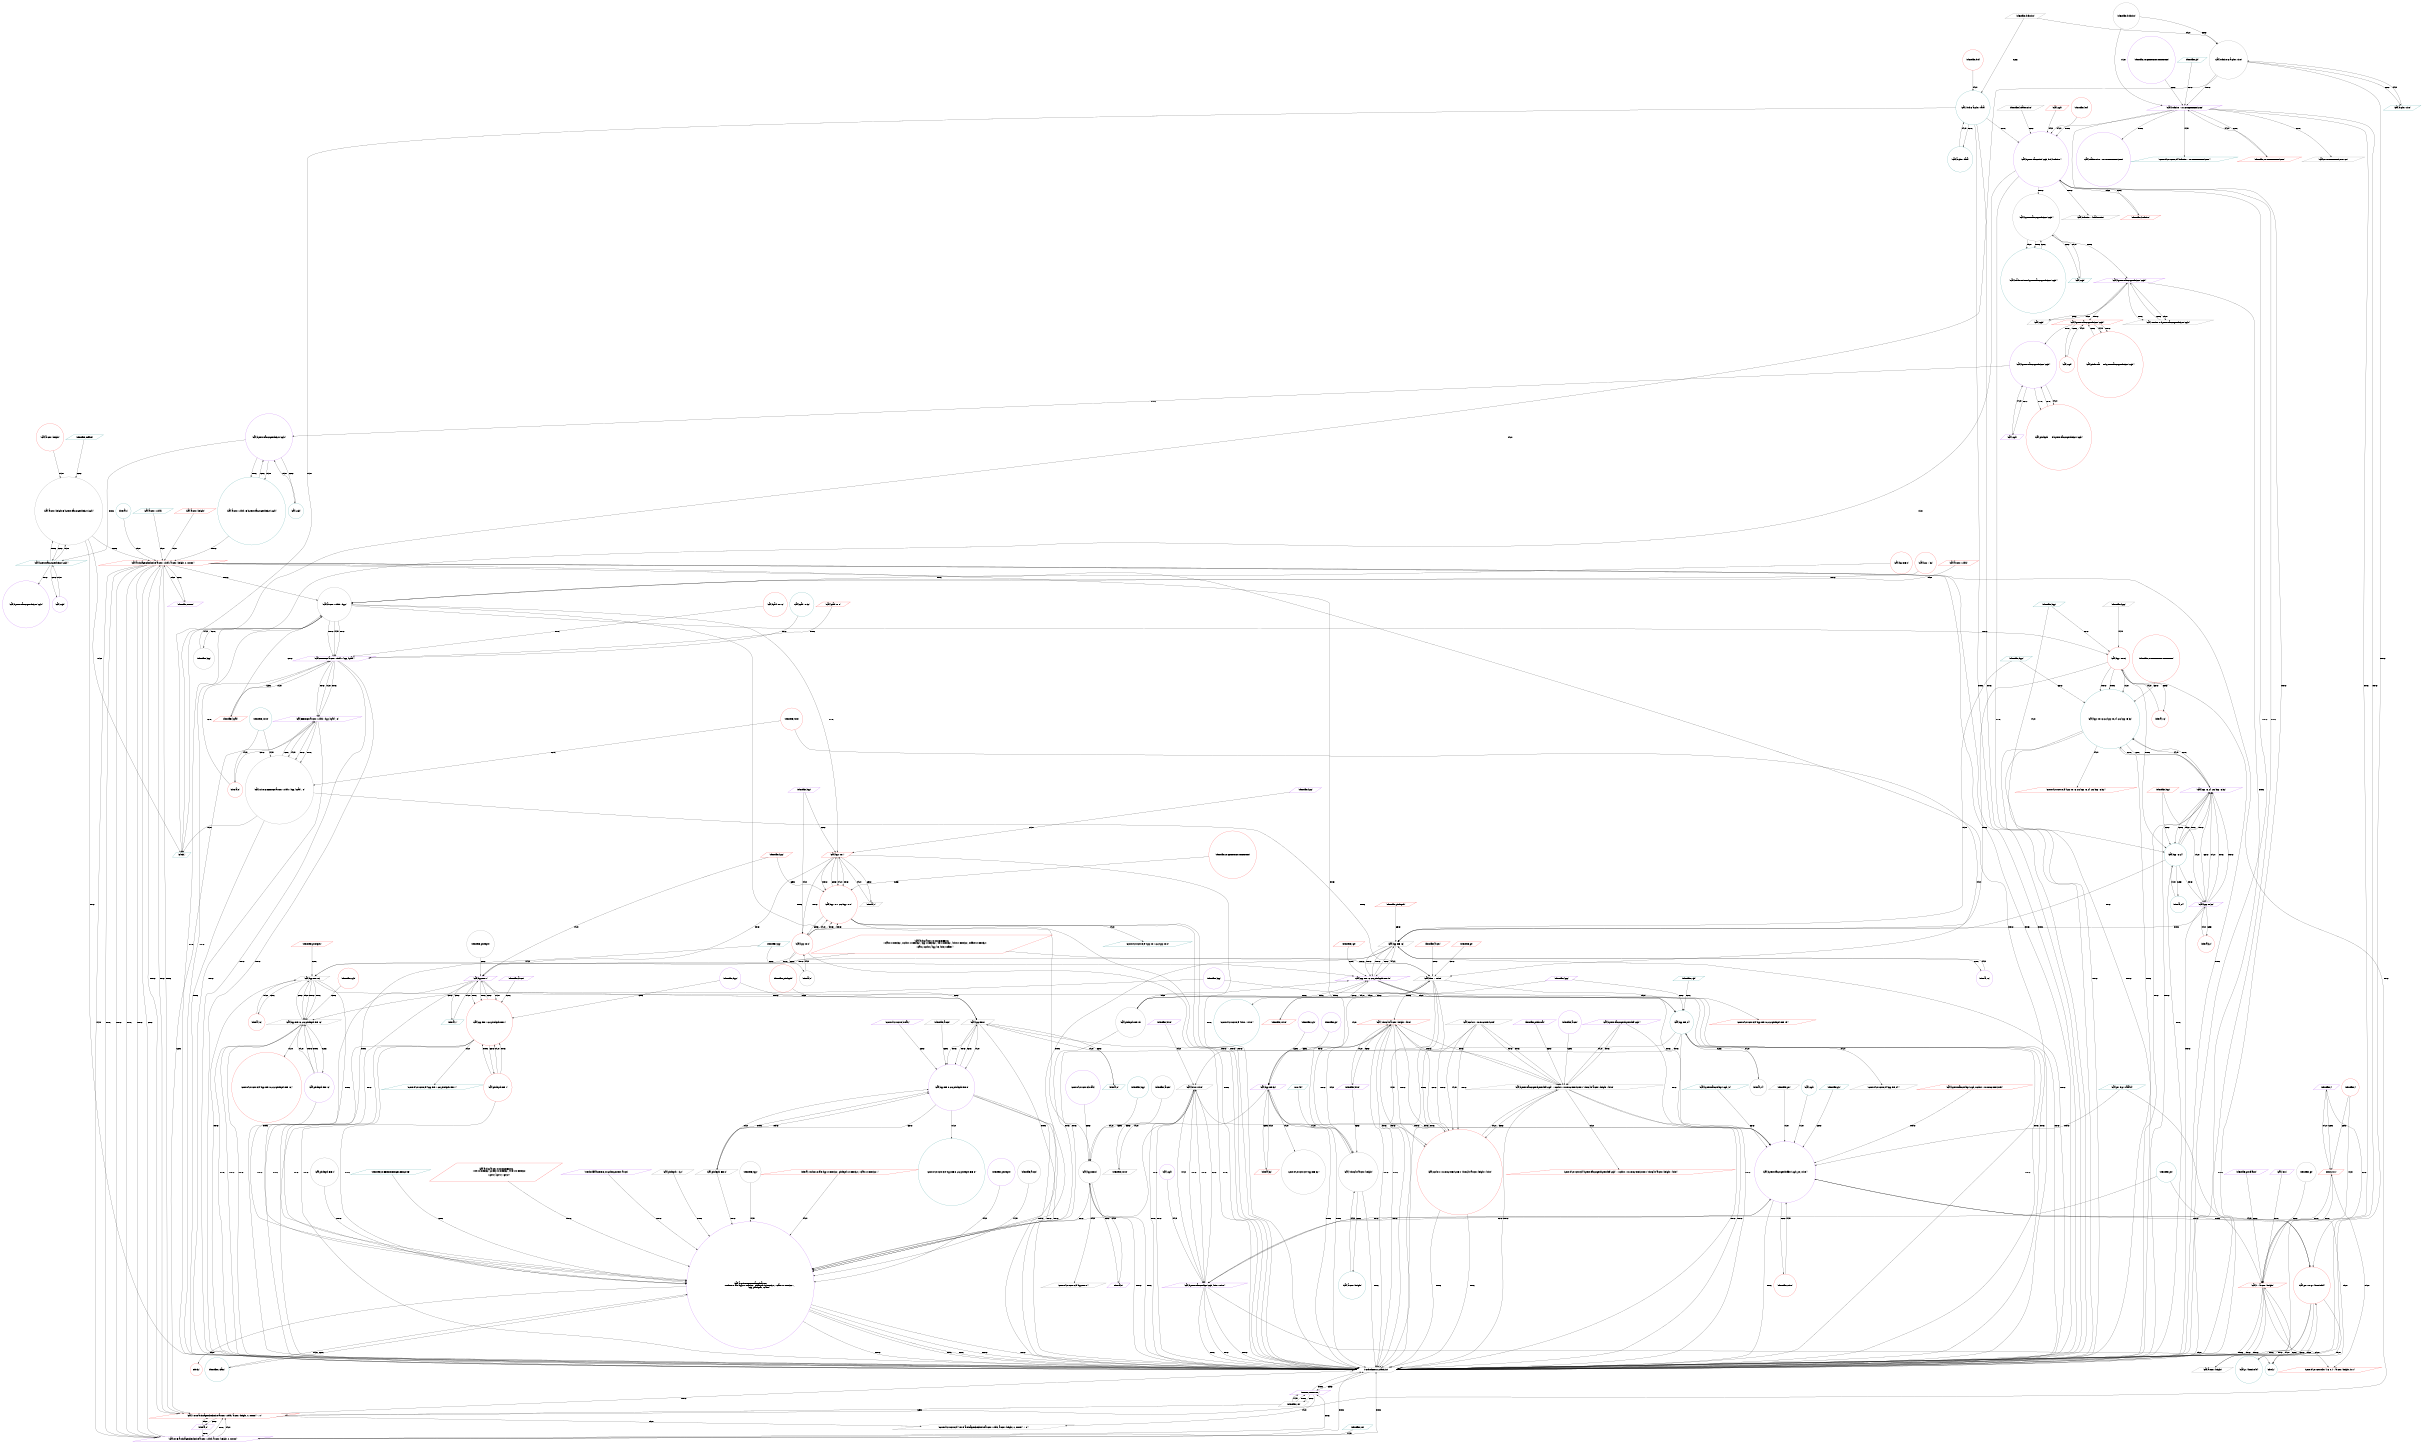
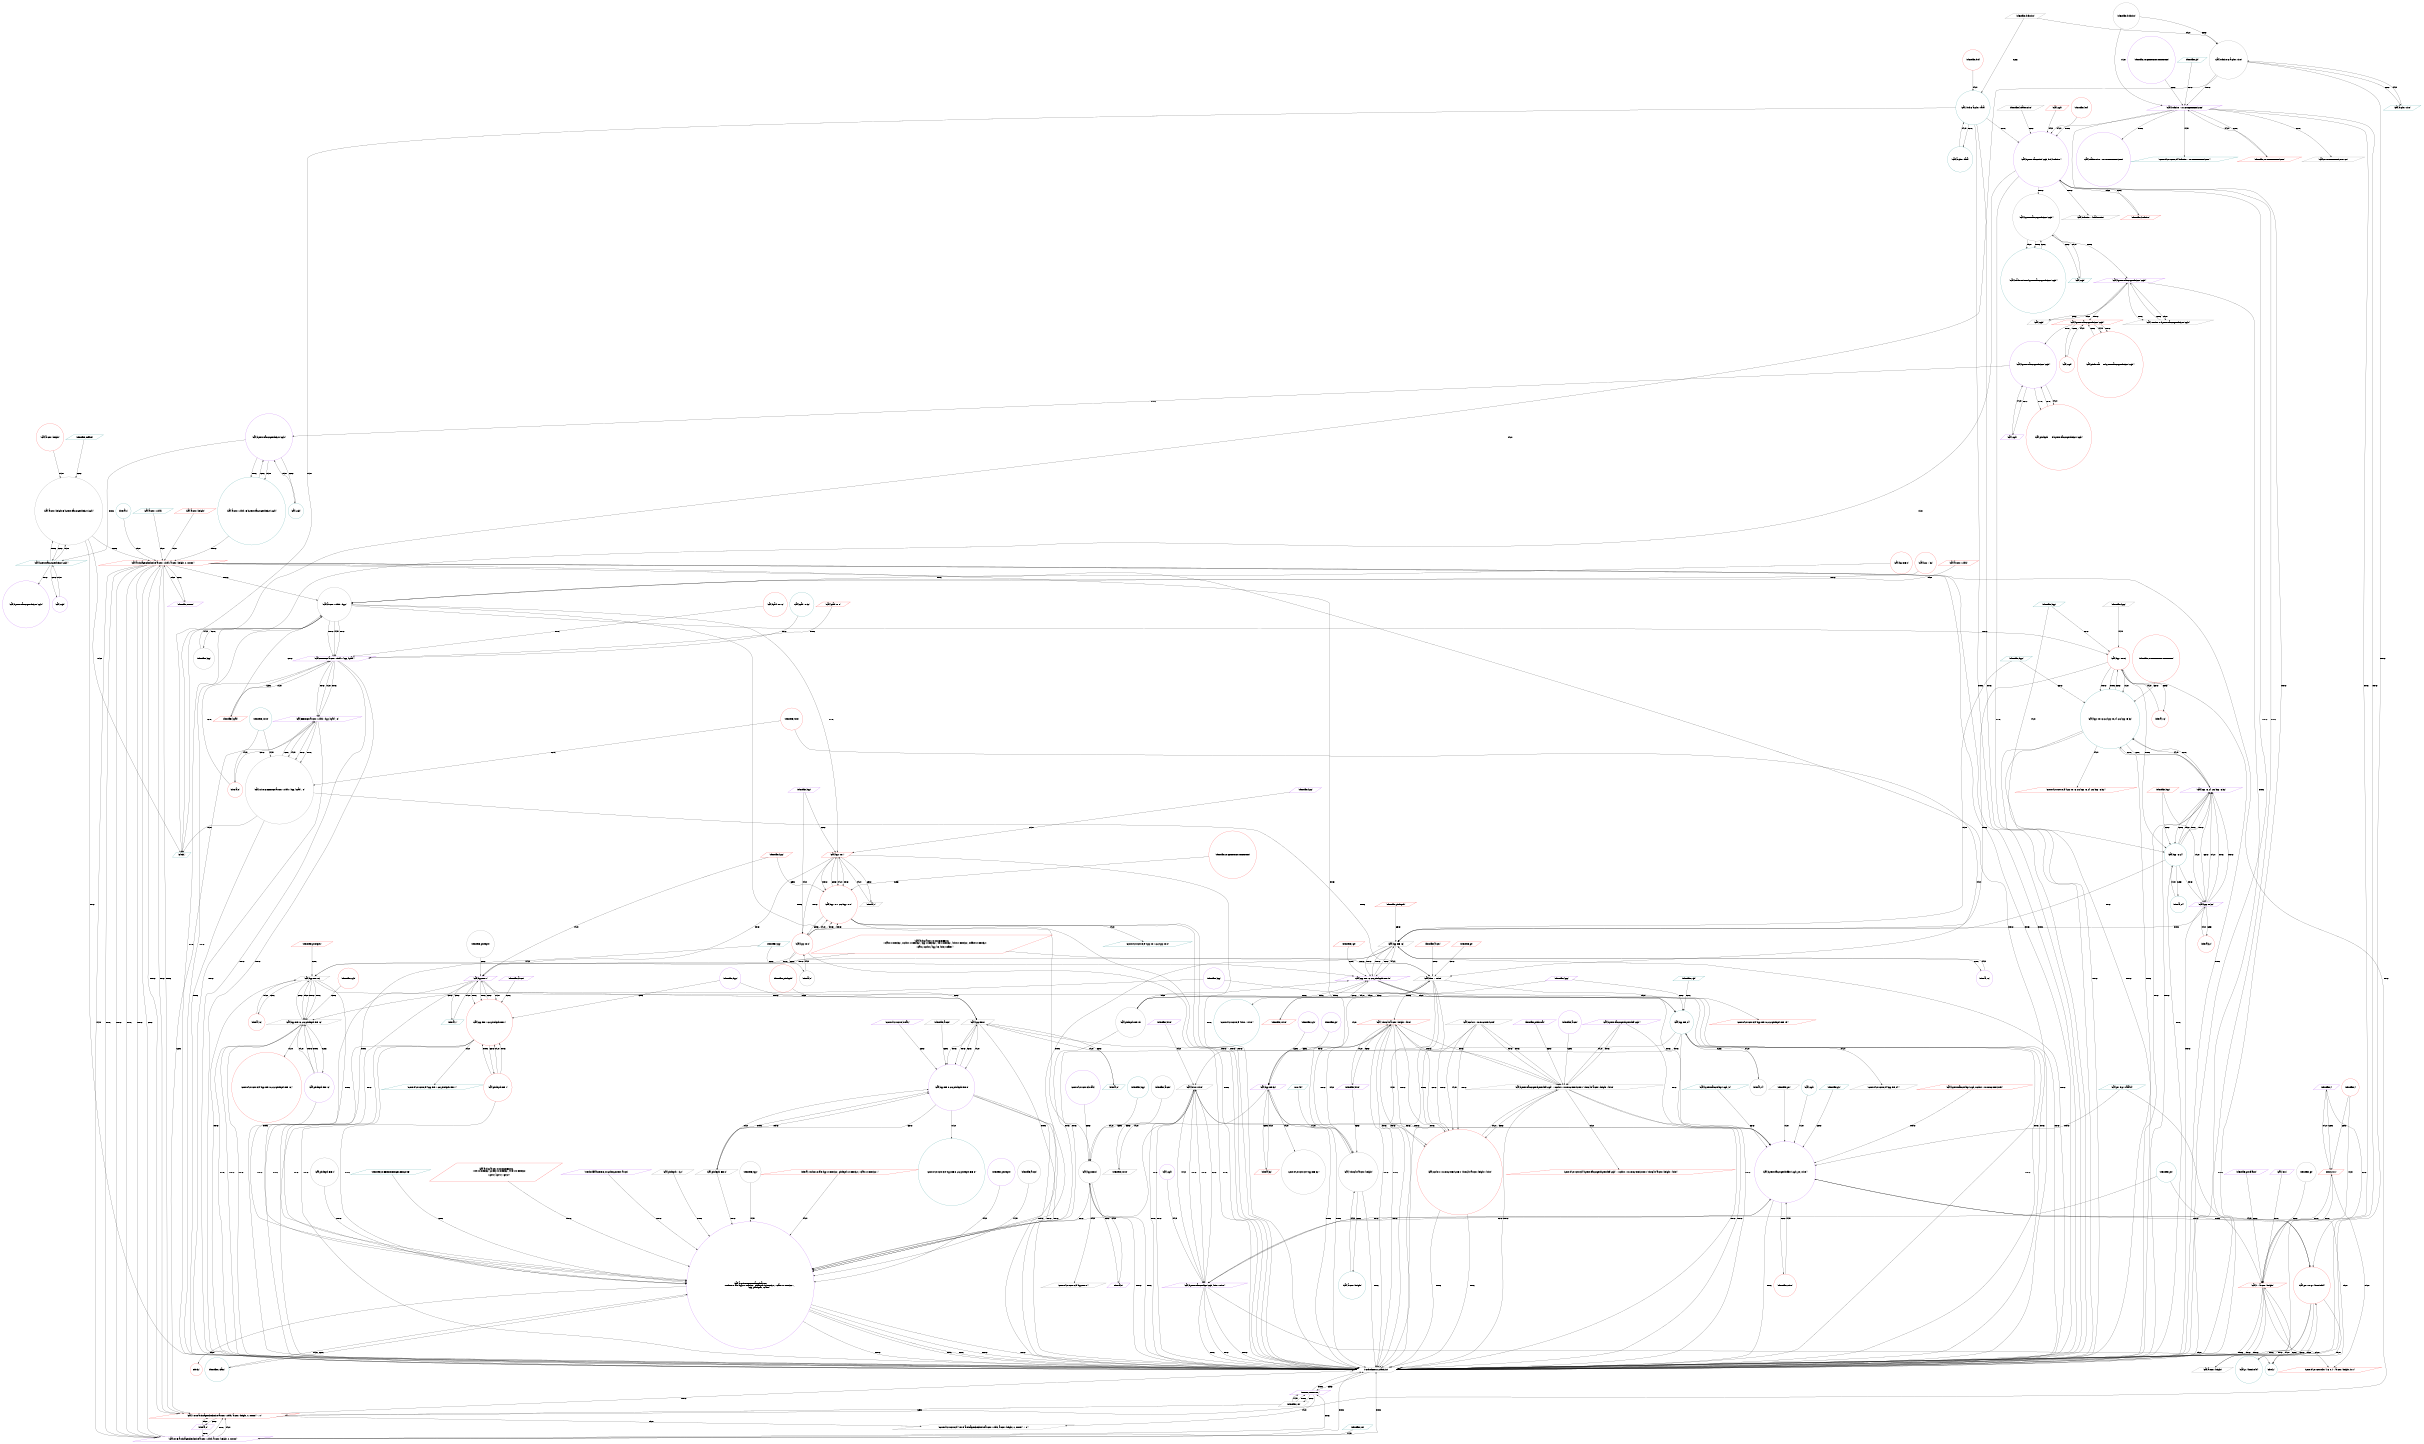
none -> (2117, 680)
(1420, 1125) -> (1387, 1125)
